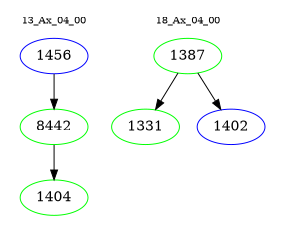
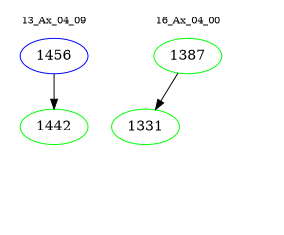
(54, 21) -> (54, 21)
(188, 21) -> (188, 21)
(54, 127) -> (54, 127)
(231, 127) -> none
(54, 198) -> none
